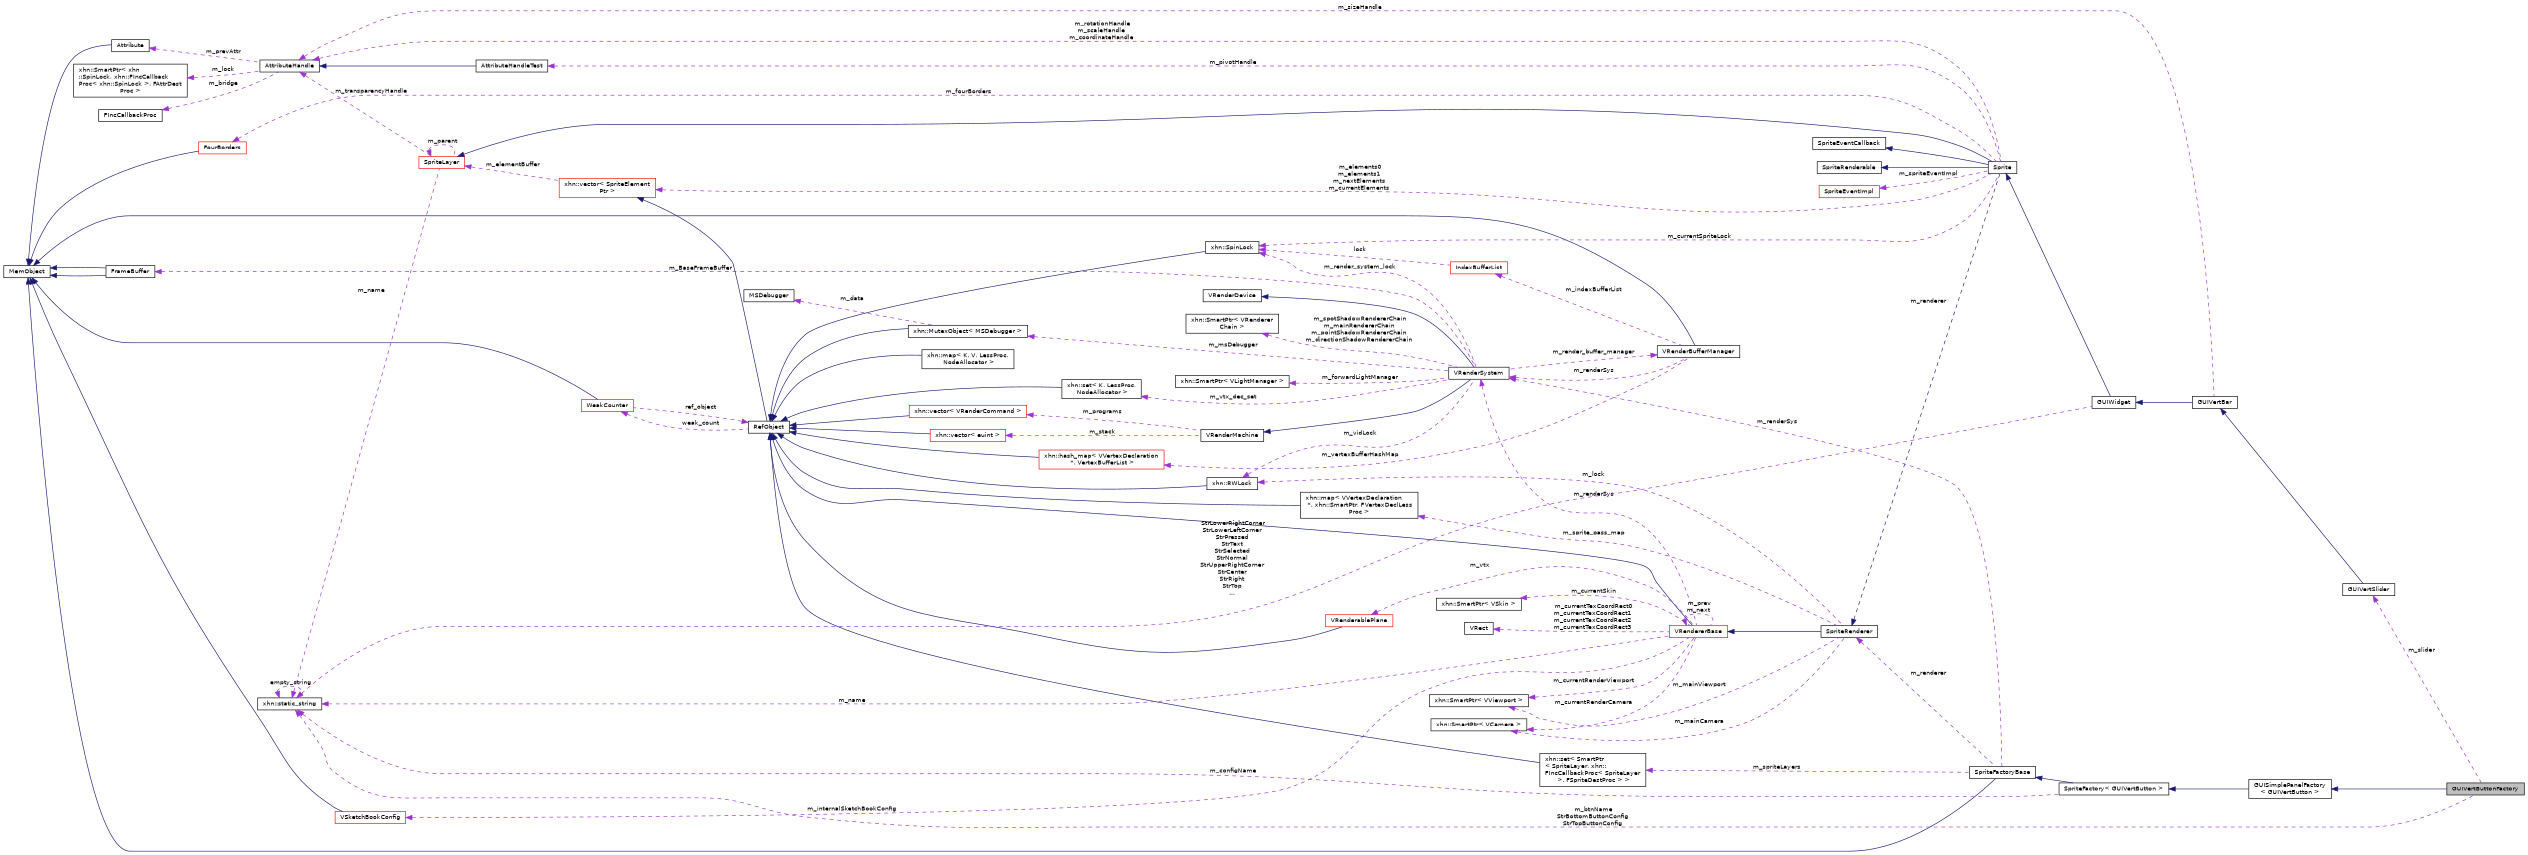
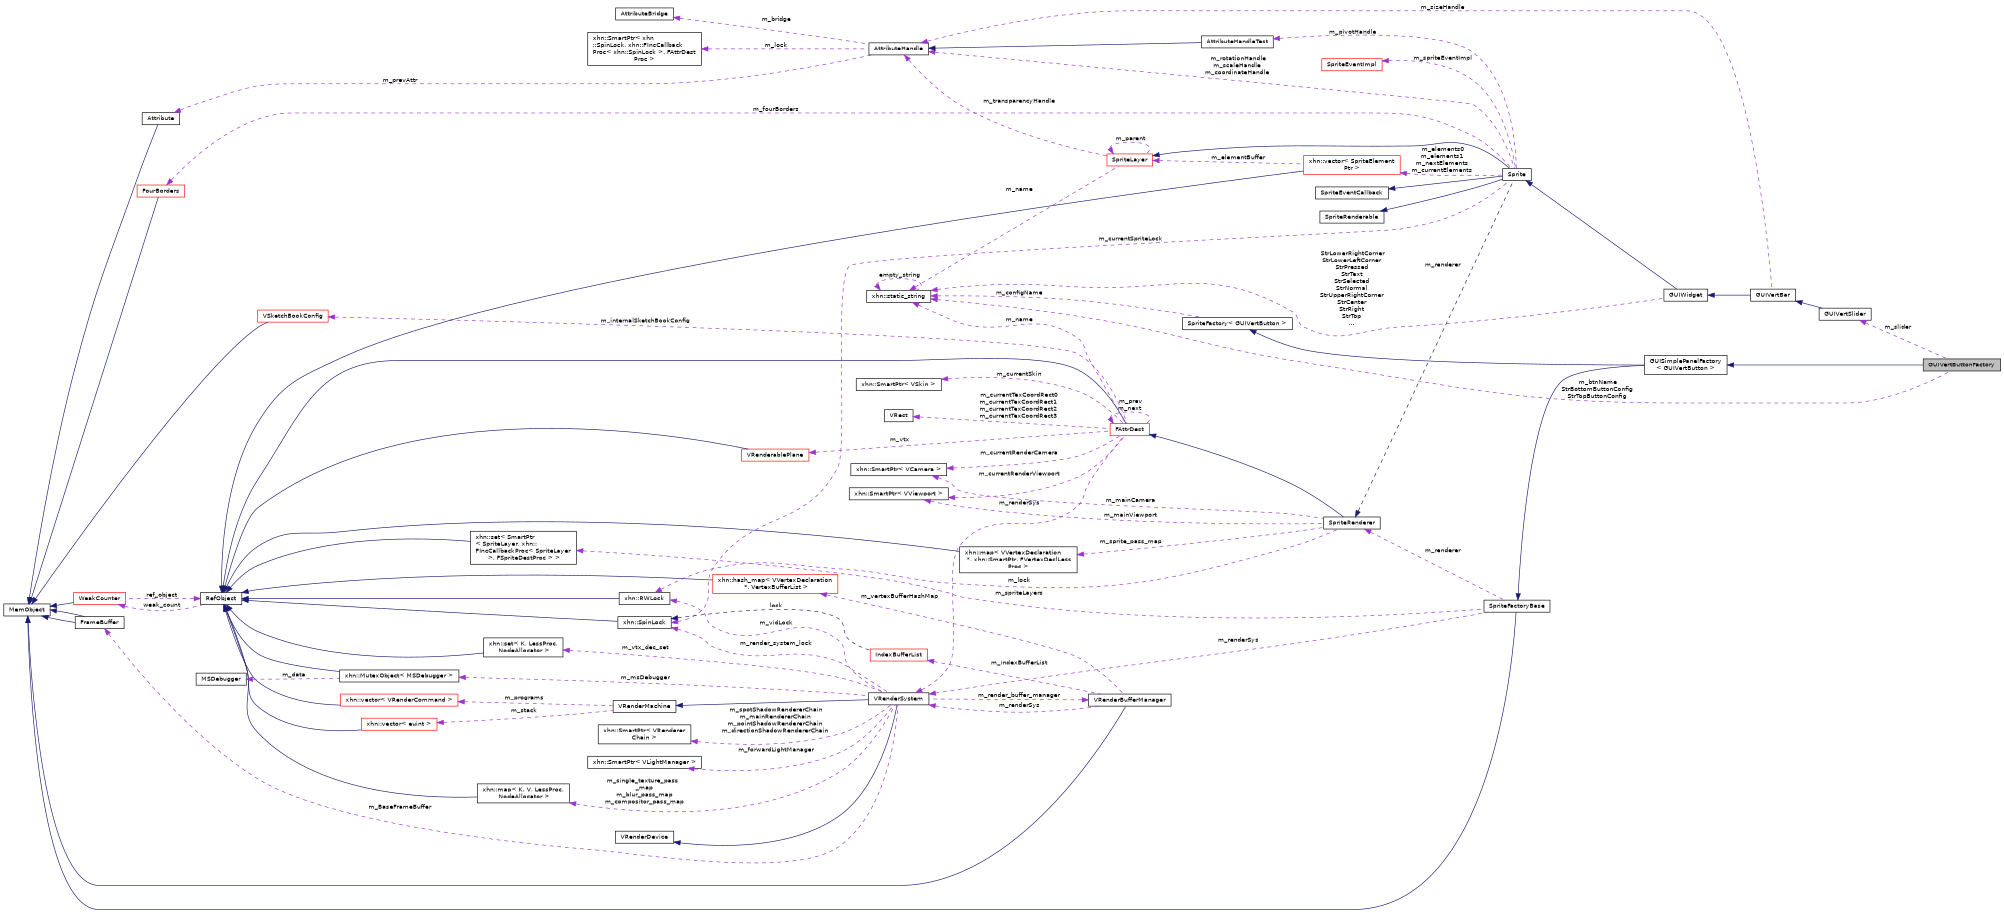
(130, 116) -> (645, 14)
(1358, 257) -> (783, 610)
(739, 288) -> (682, 268)
(1699, 632) -> (1130, 430)
(2057, 781) -> (1537, 443)
none -> (754, 804)
